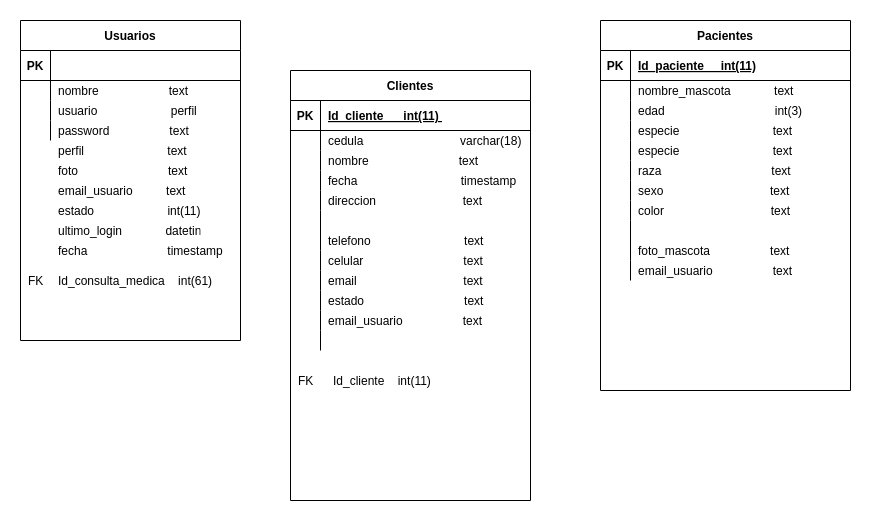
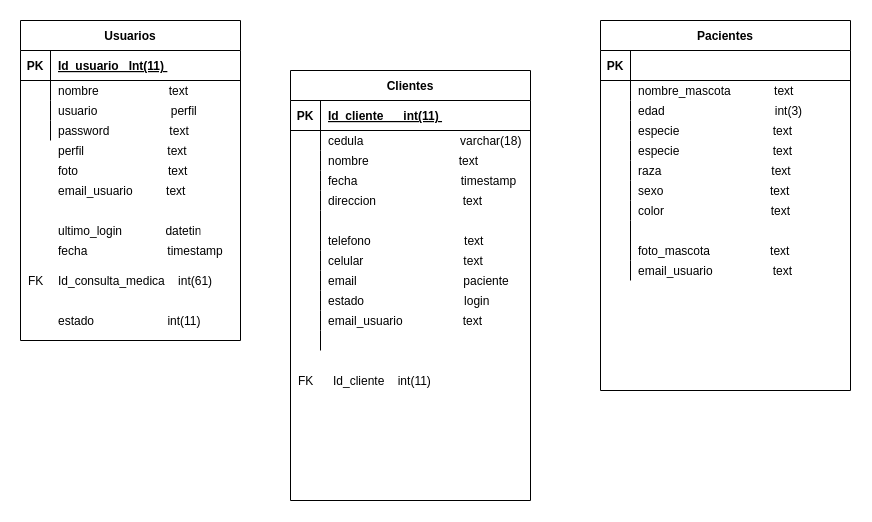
none -> (146, 66)
(741, 66) -> none
(126, 211) -> (126, 321)
(438, 281) -> (450, 281)
(439, 301) -> (439, 301)
